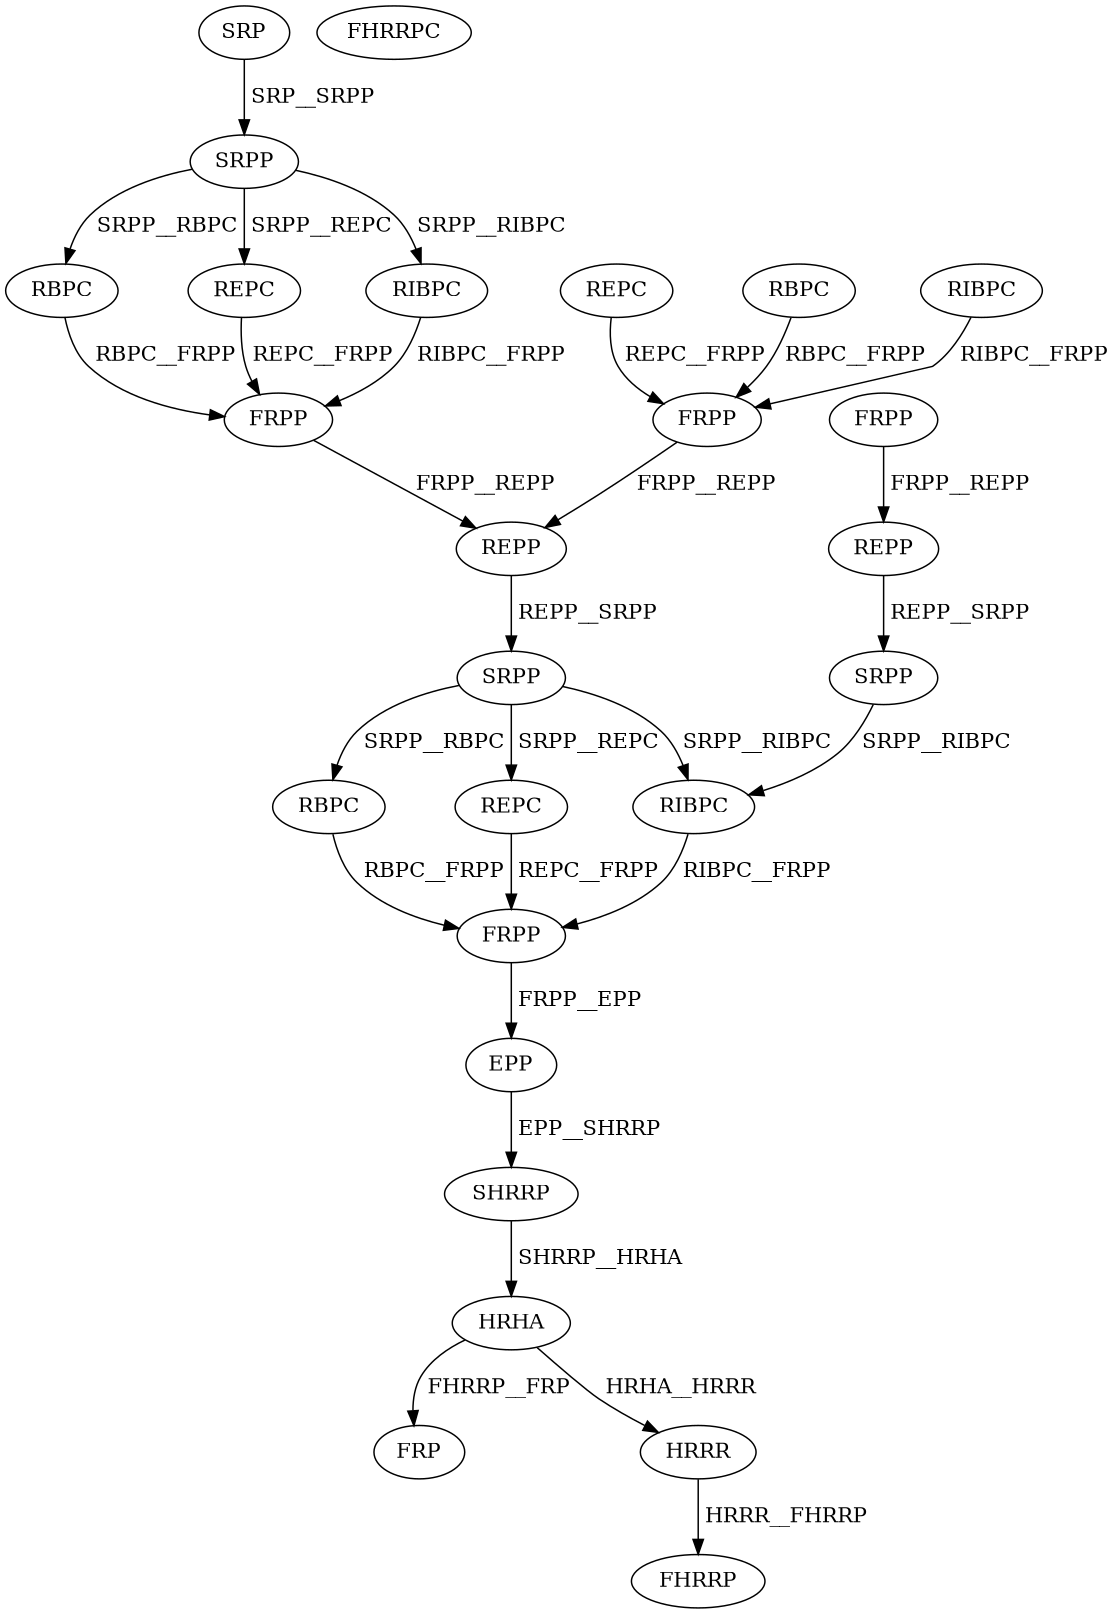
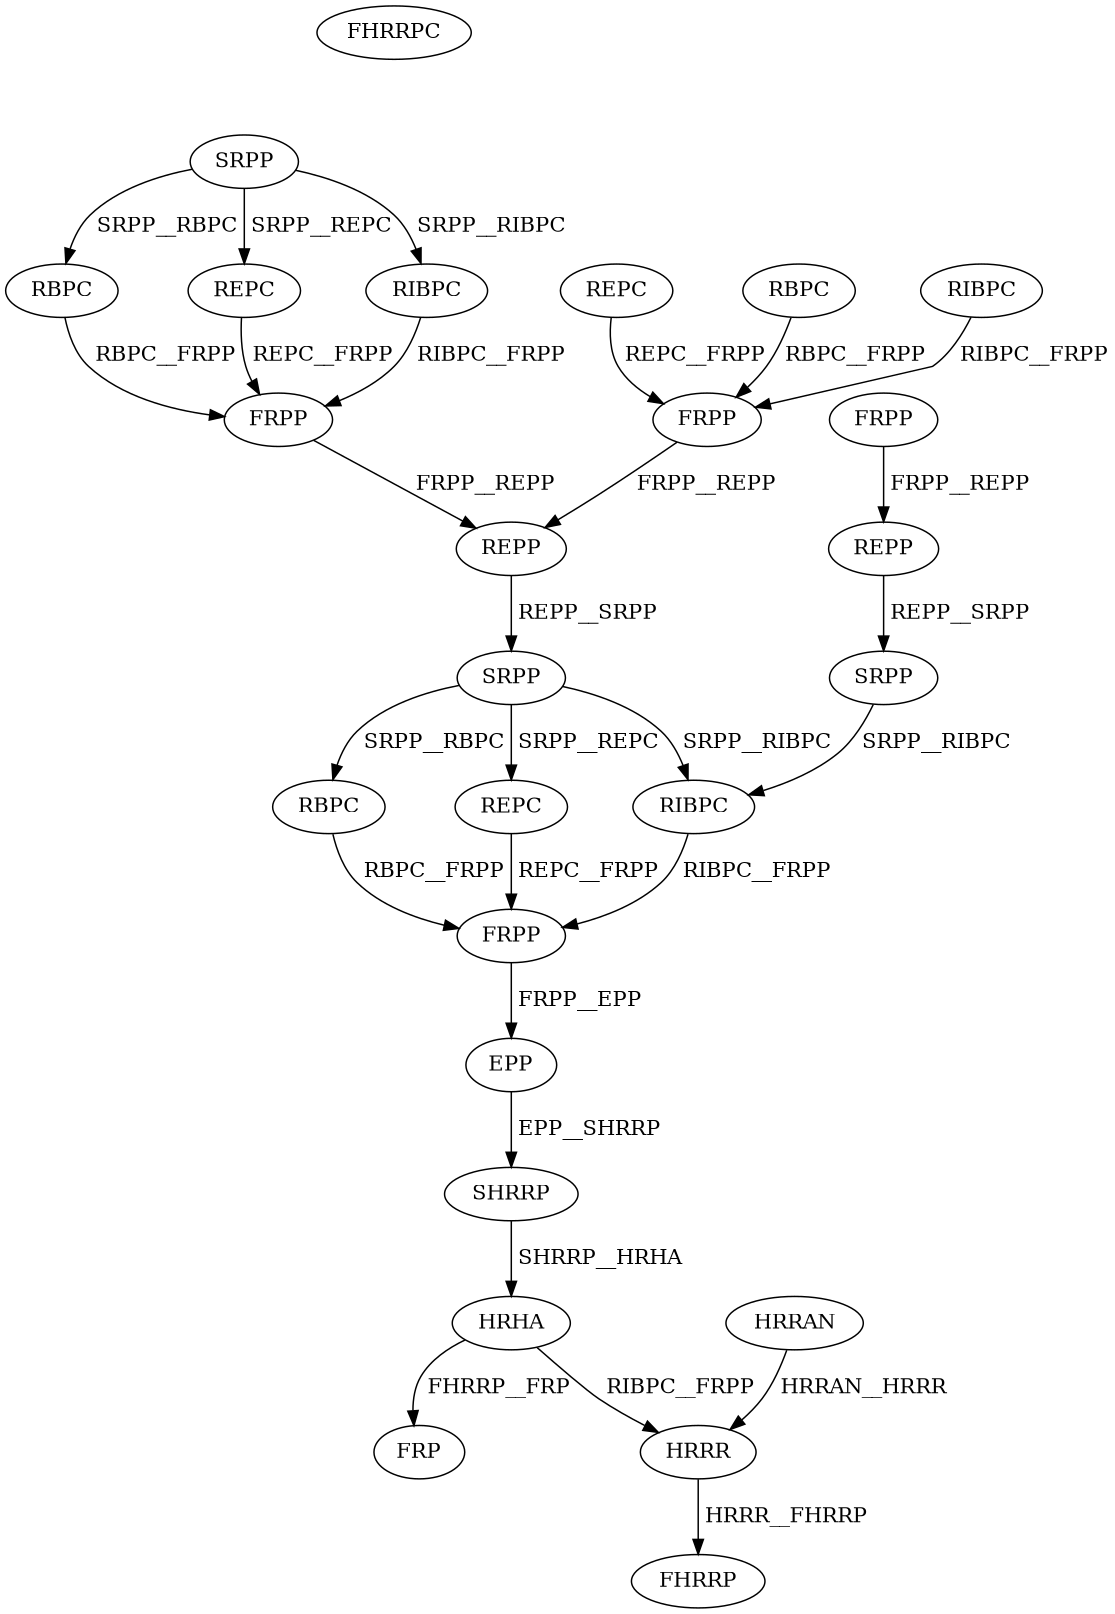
(244, 33) -> none
none -> (795, 1323)
(677, 1388) -> (677, 1388)
